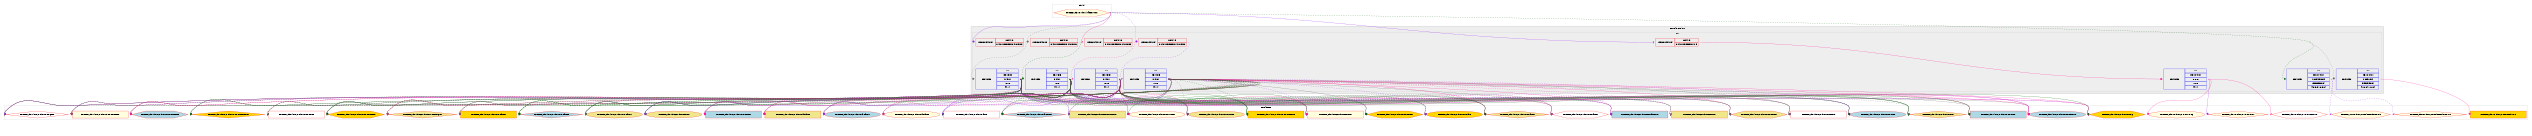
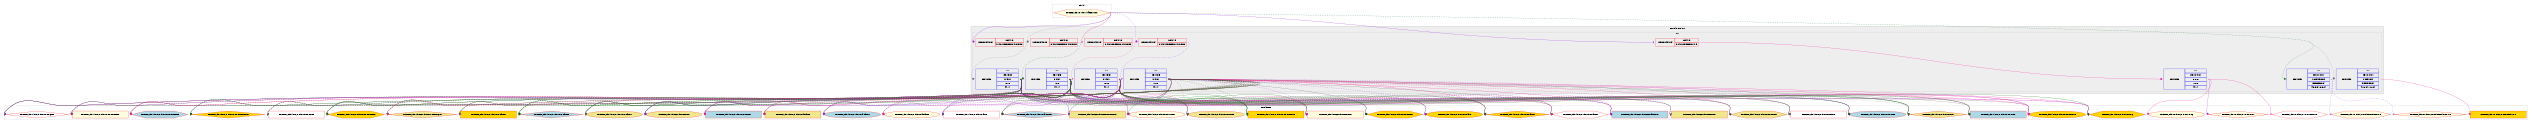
(1517, 115) -> (1517, 115)
(2058, 115) -> (2058, 115)
(2361, 115) -> (2361, 115)
